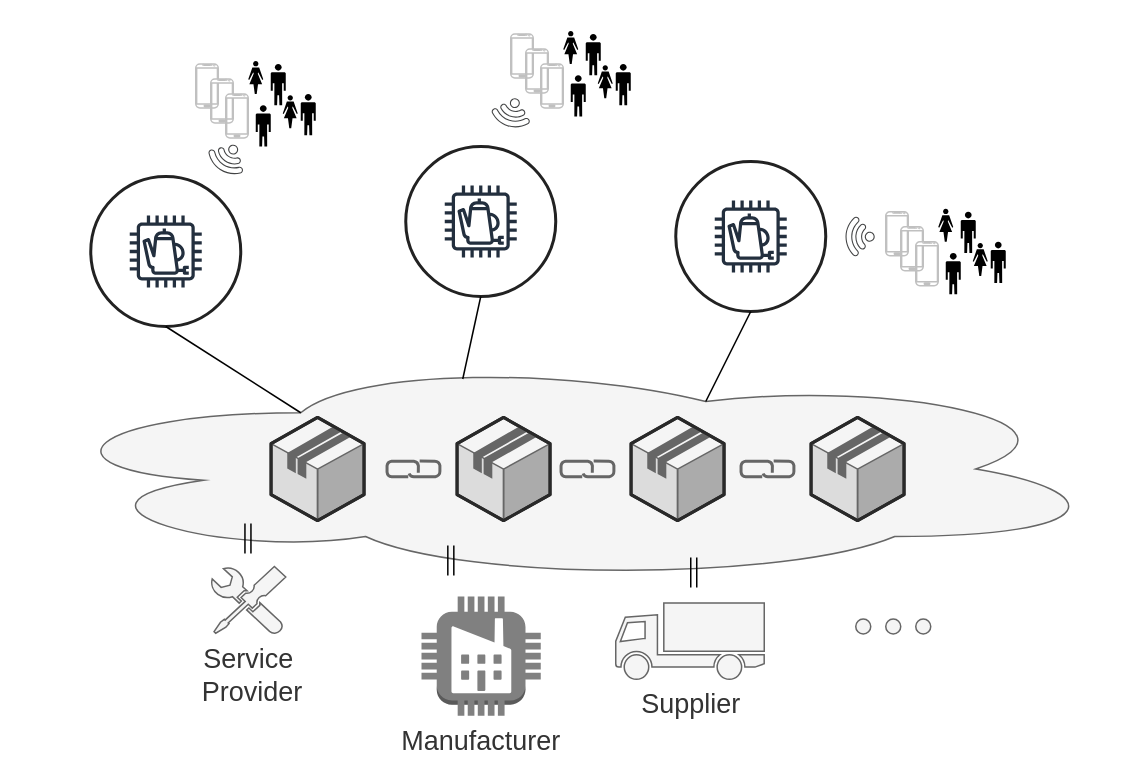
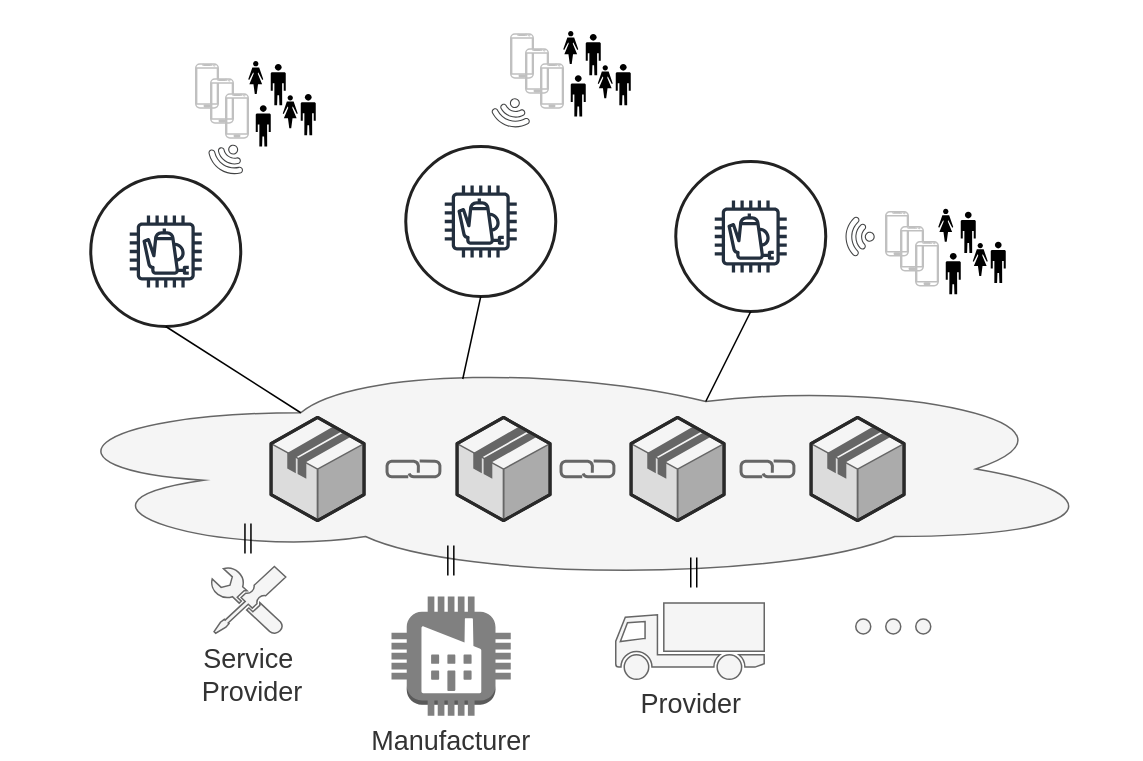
(481, 656) -> (451, 656)
(692, 705) -> (692, 705)
